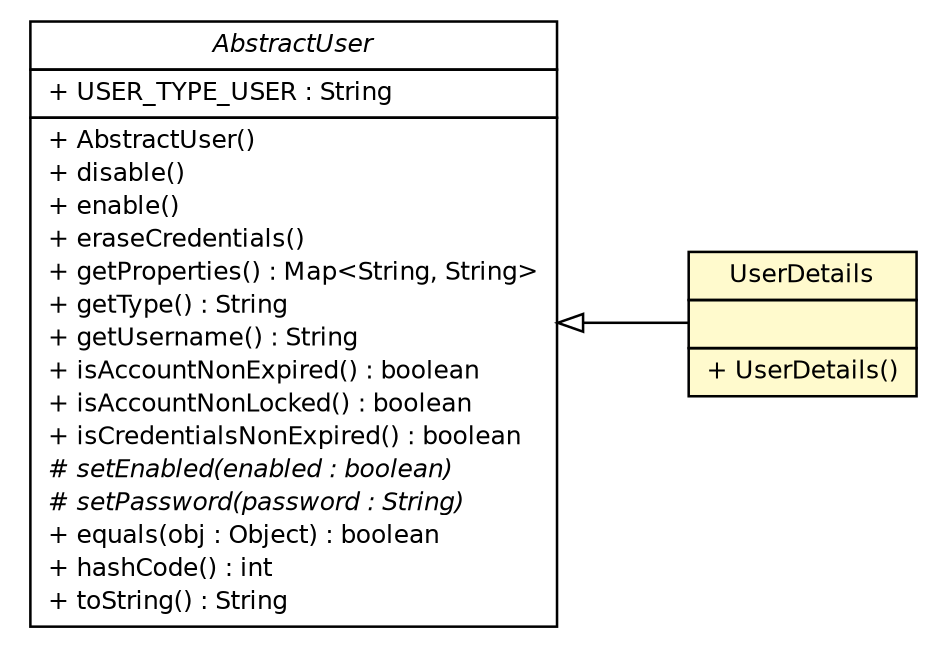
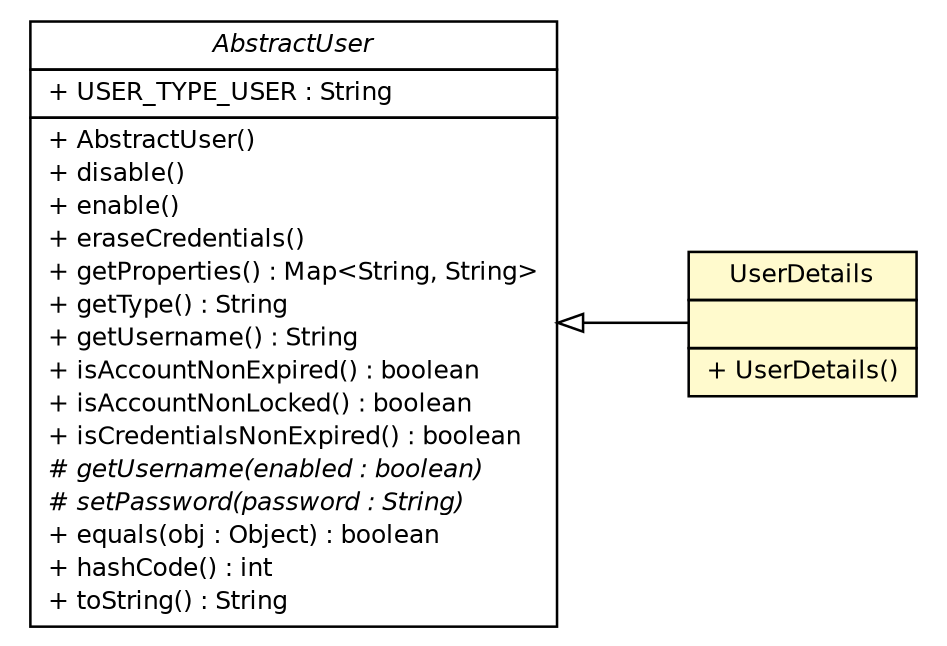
(251, 470) -> (266, 470)
